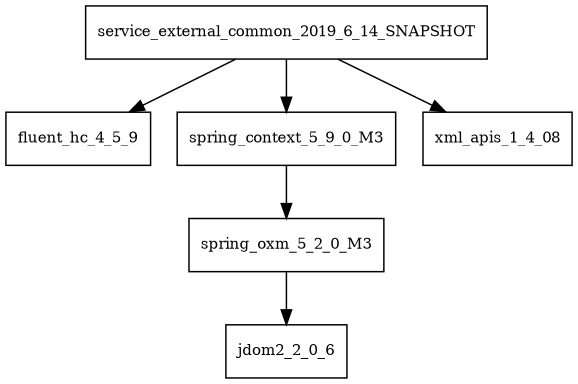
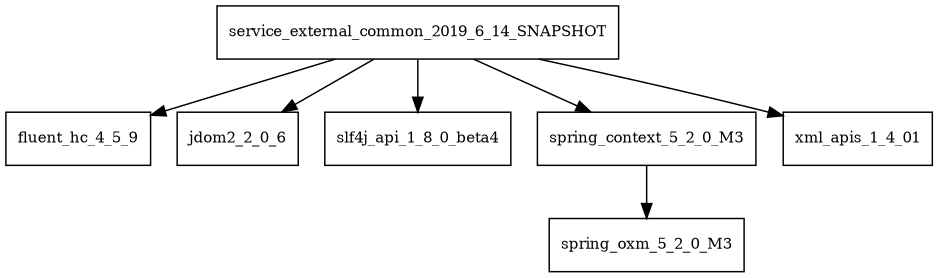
(286, 139) -> (647, 139)
none -> (418, 139)
(498, 139) -> (858, 139)
(286, 291) -> (334, 82)
